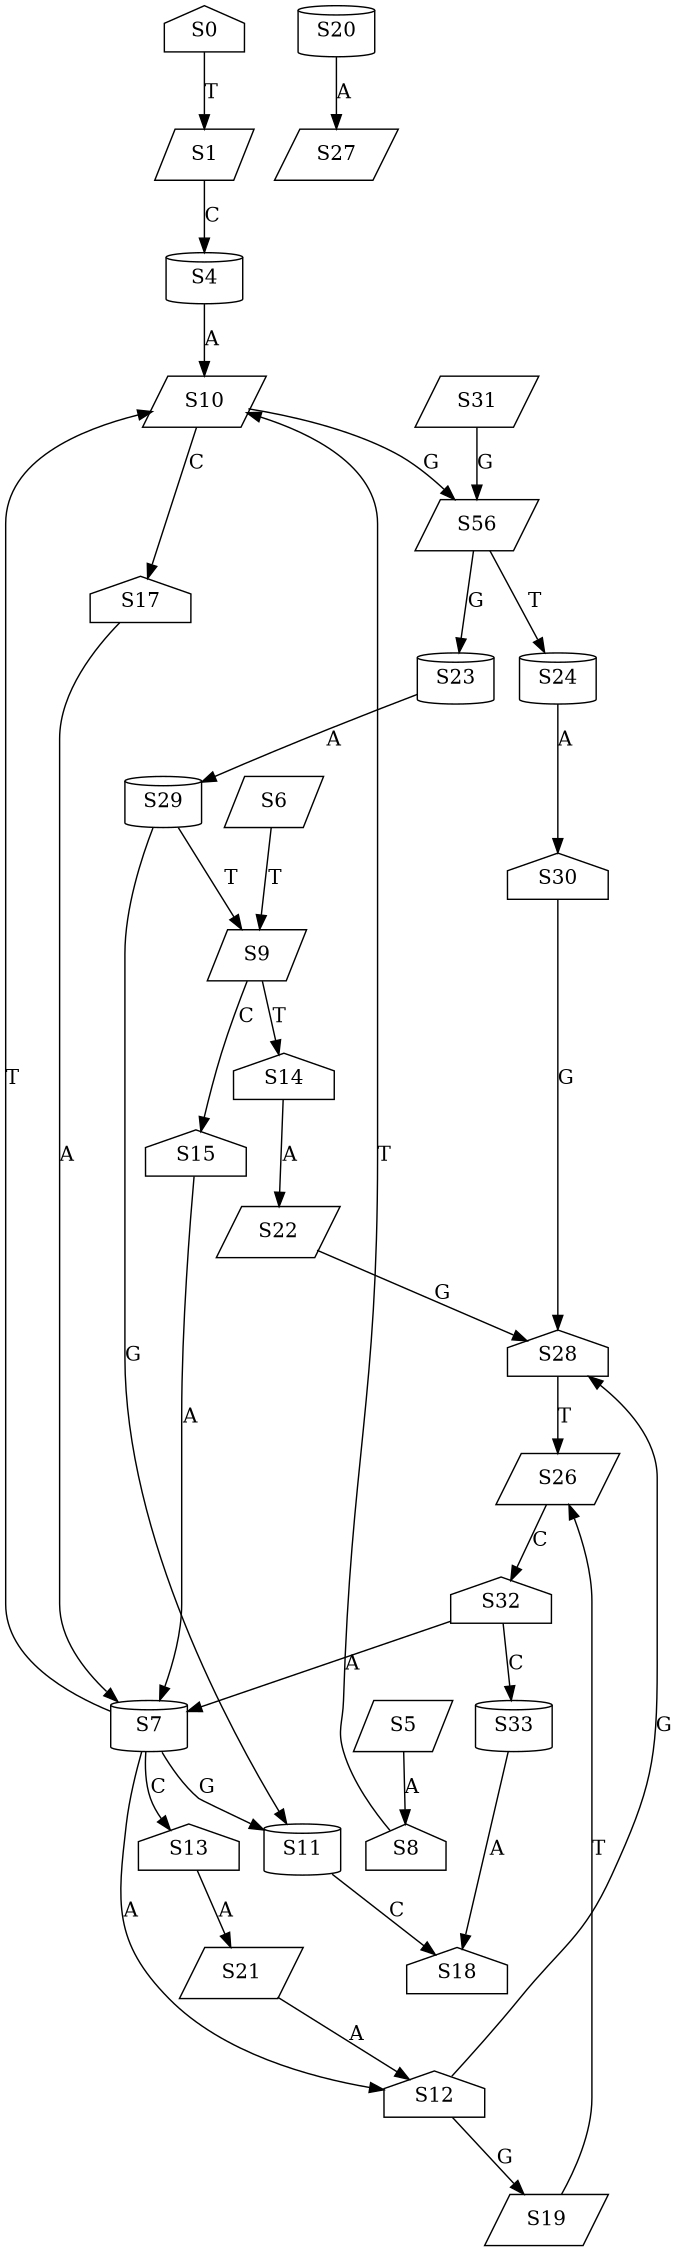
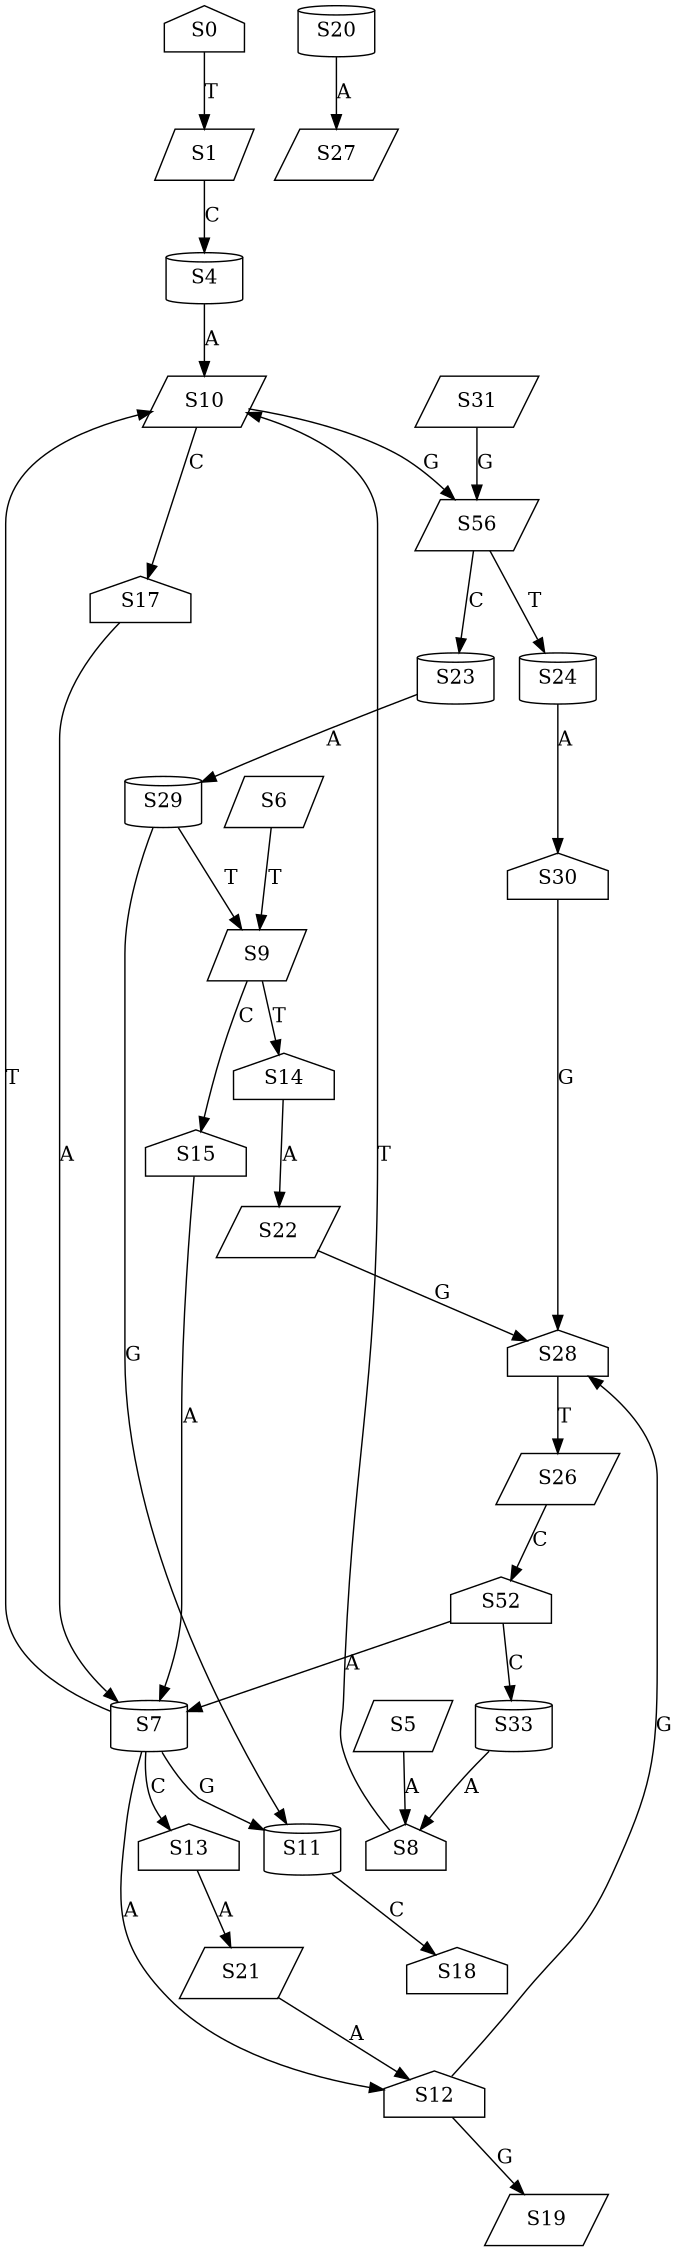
(476, 602) -> (476, 602)
(501, 1603) -> (501, 1603)
(487, 1843) -> (458, 1784)
(592, 1858) -> none
